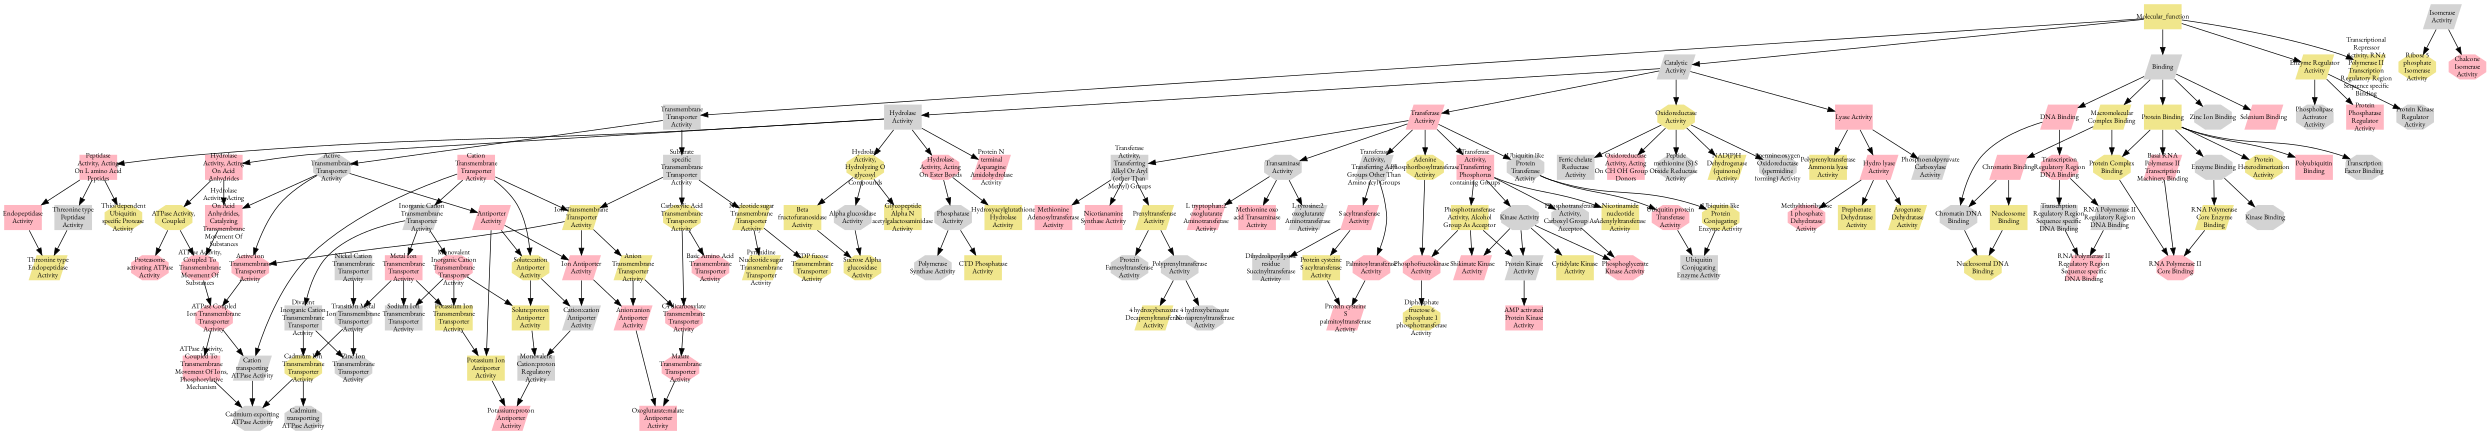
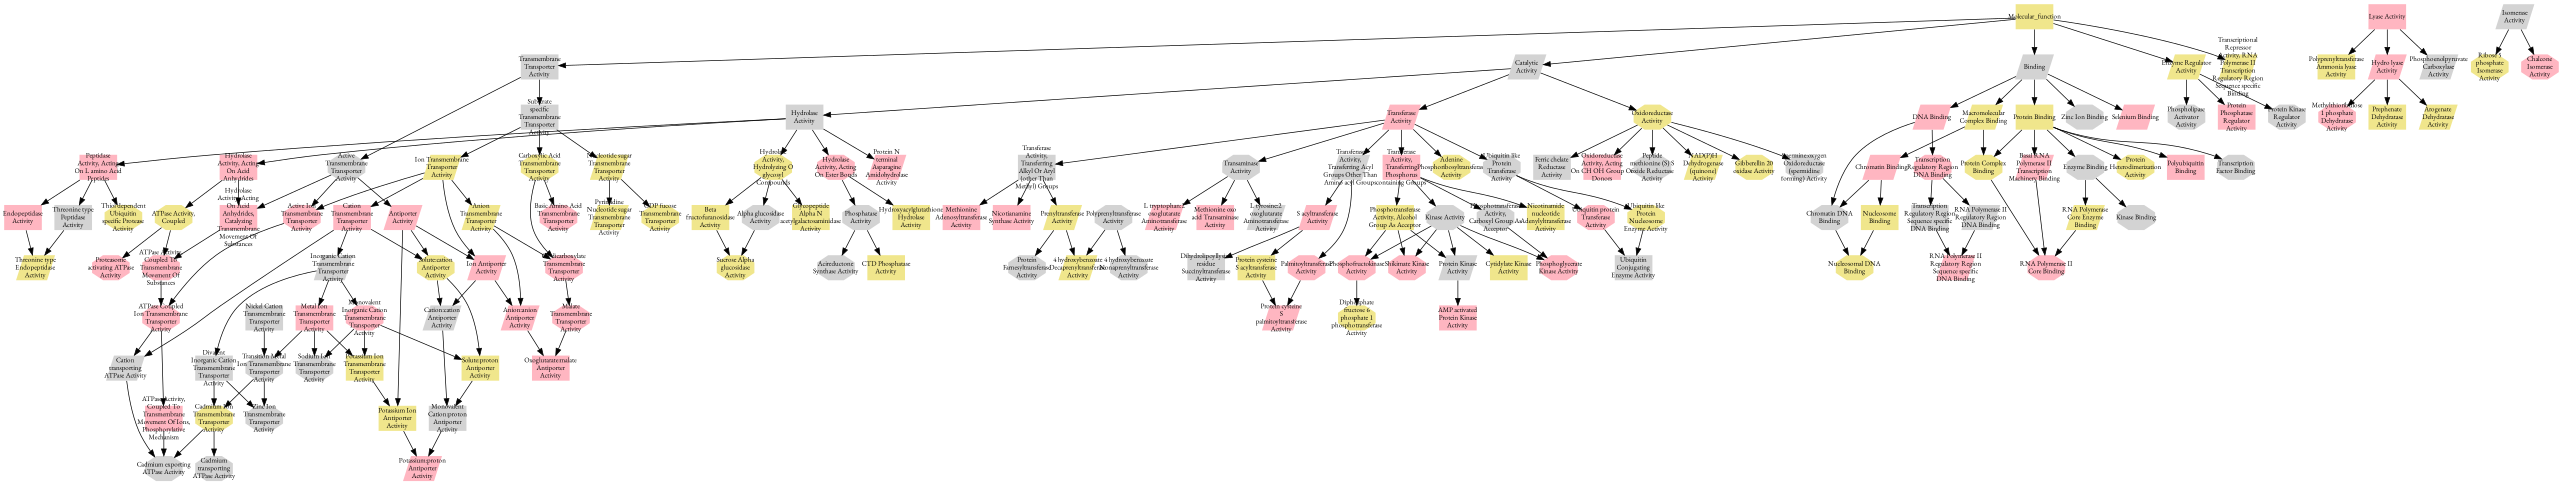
(1759, 90) -> none
none -> (1754, 167)
(528, 192) -> (400, 191)
(1424, 214) -> (1406, 240)
(1721, 218) -> (1646, 218)
(1166, 240) -> (1069, 239)
(933, 268) -> (836, 268)
(1473, 268) -> (1407, 268)
(404, 318) -> (314, 368)
(536, 368) -> (448, 418)
